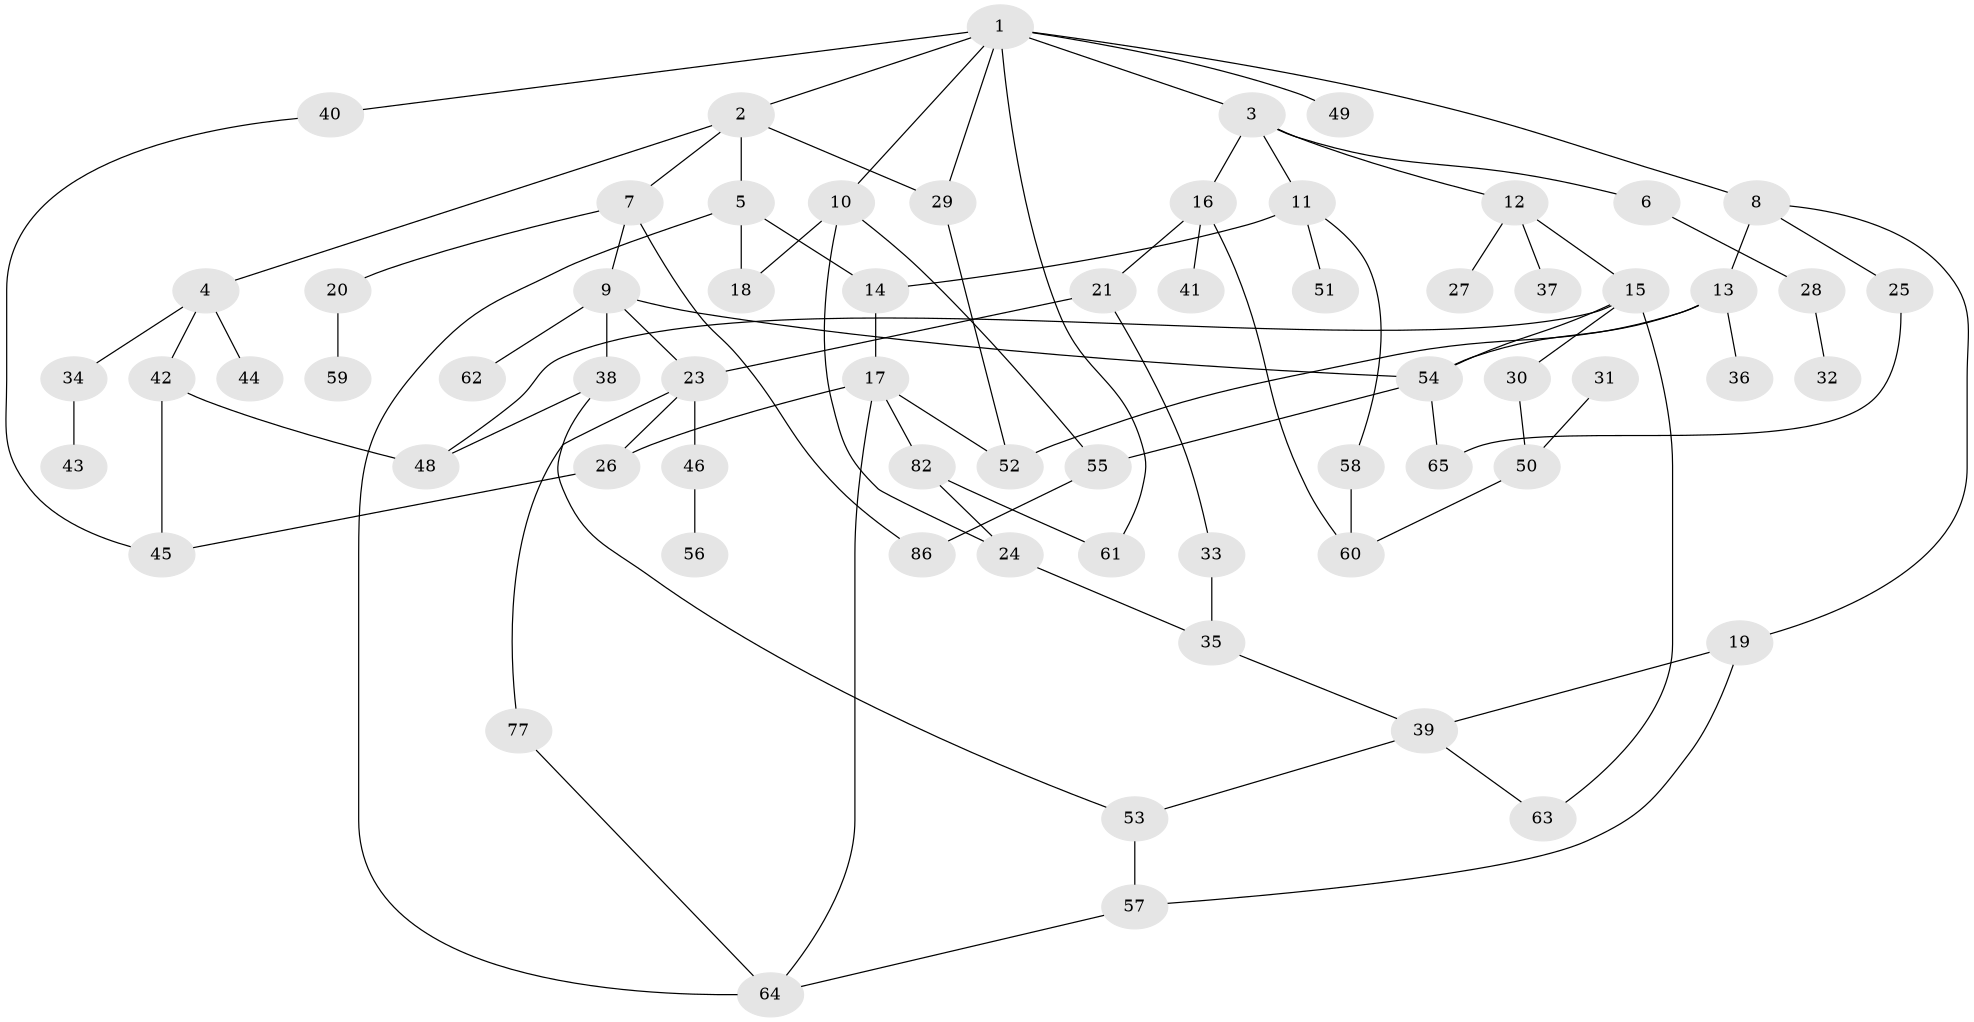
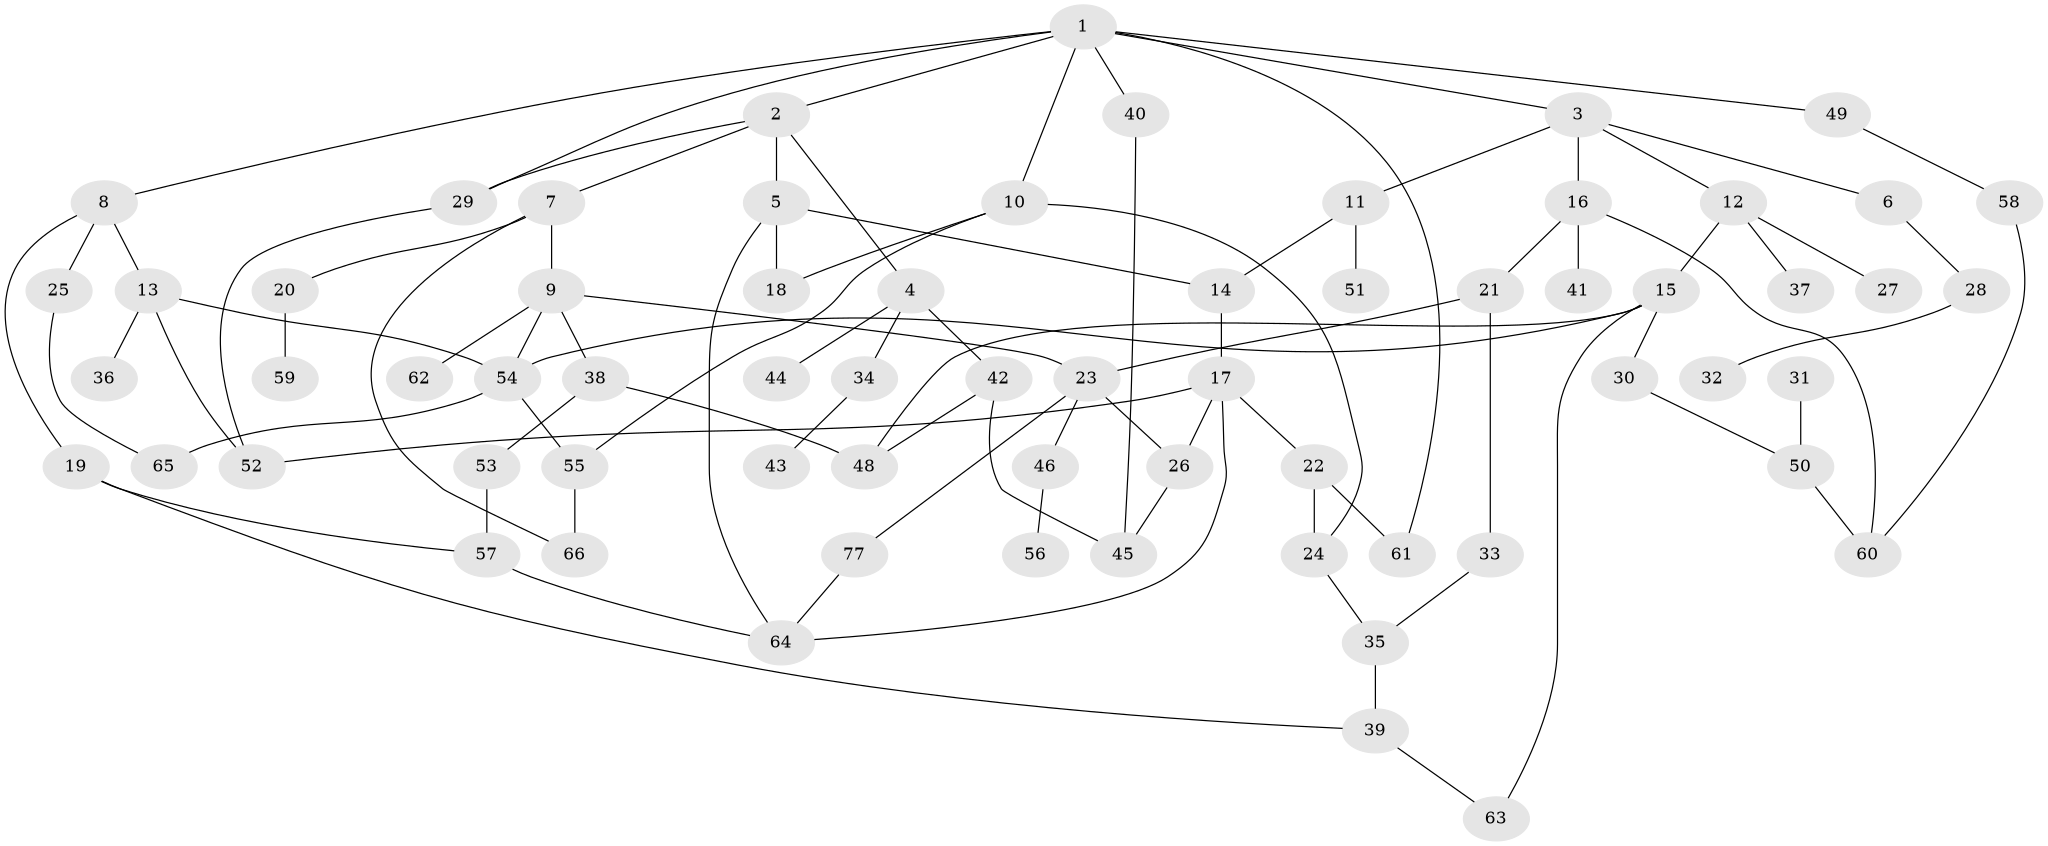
(1381, 318) -> (1923, 159)
(922, 467) -> (1314, 467)
(922, 555) -> (575, 555)
(1280, 775) -> none
